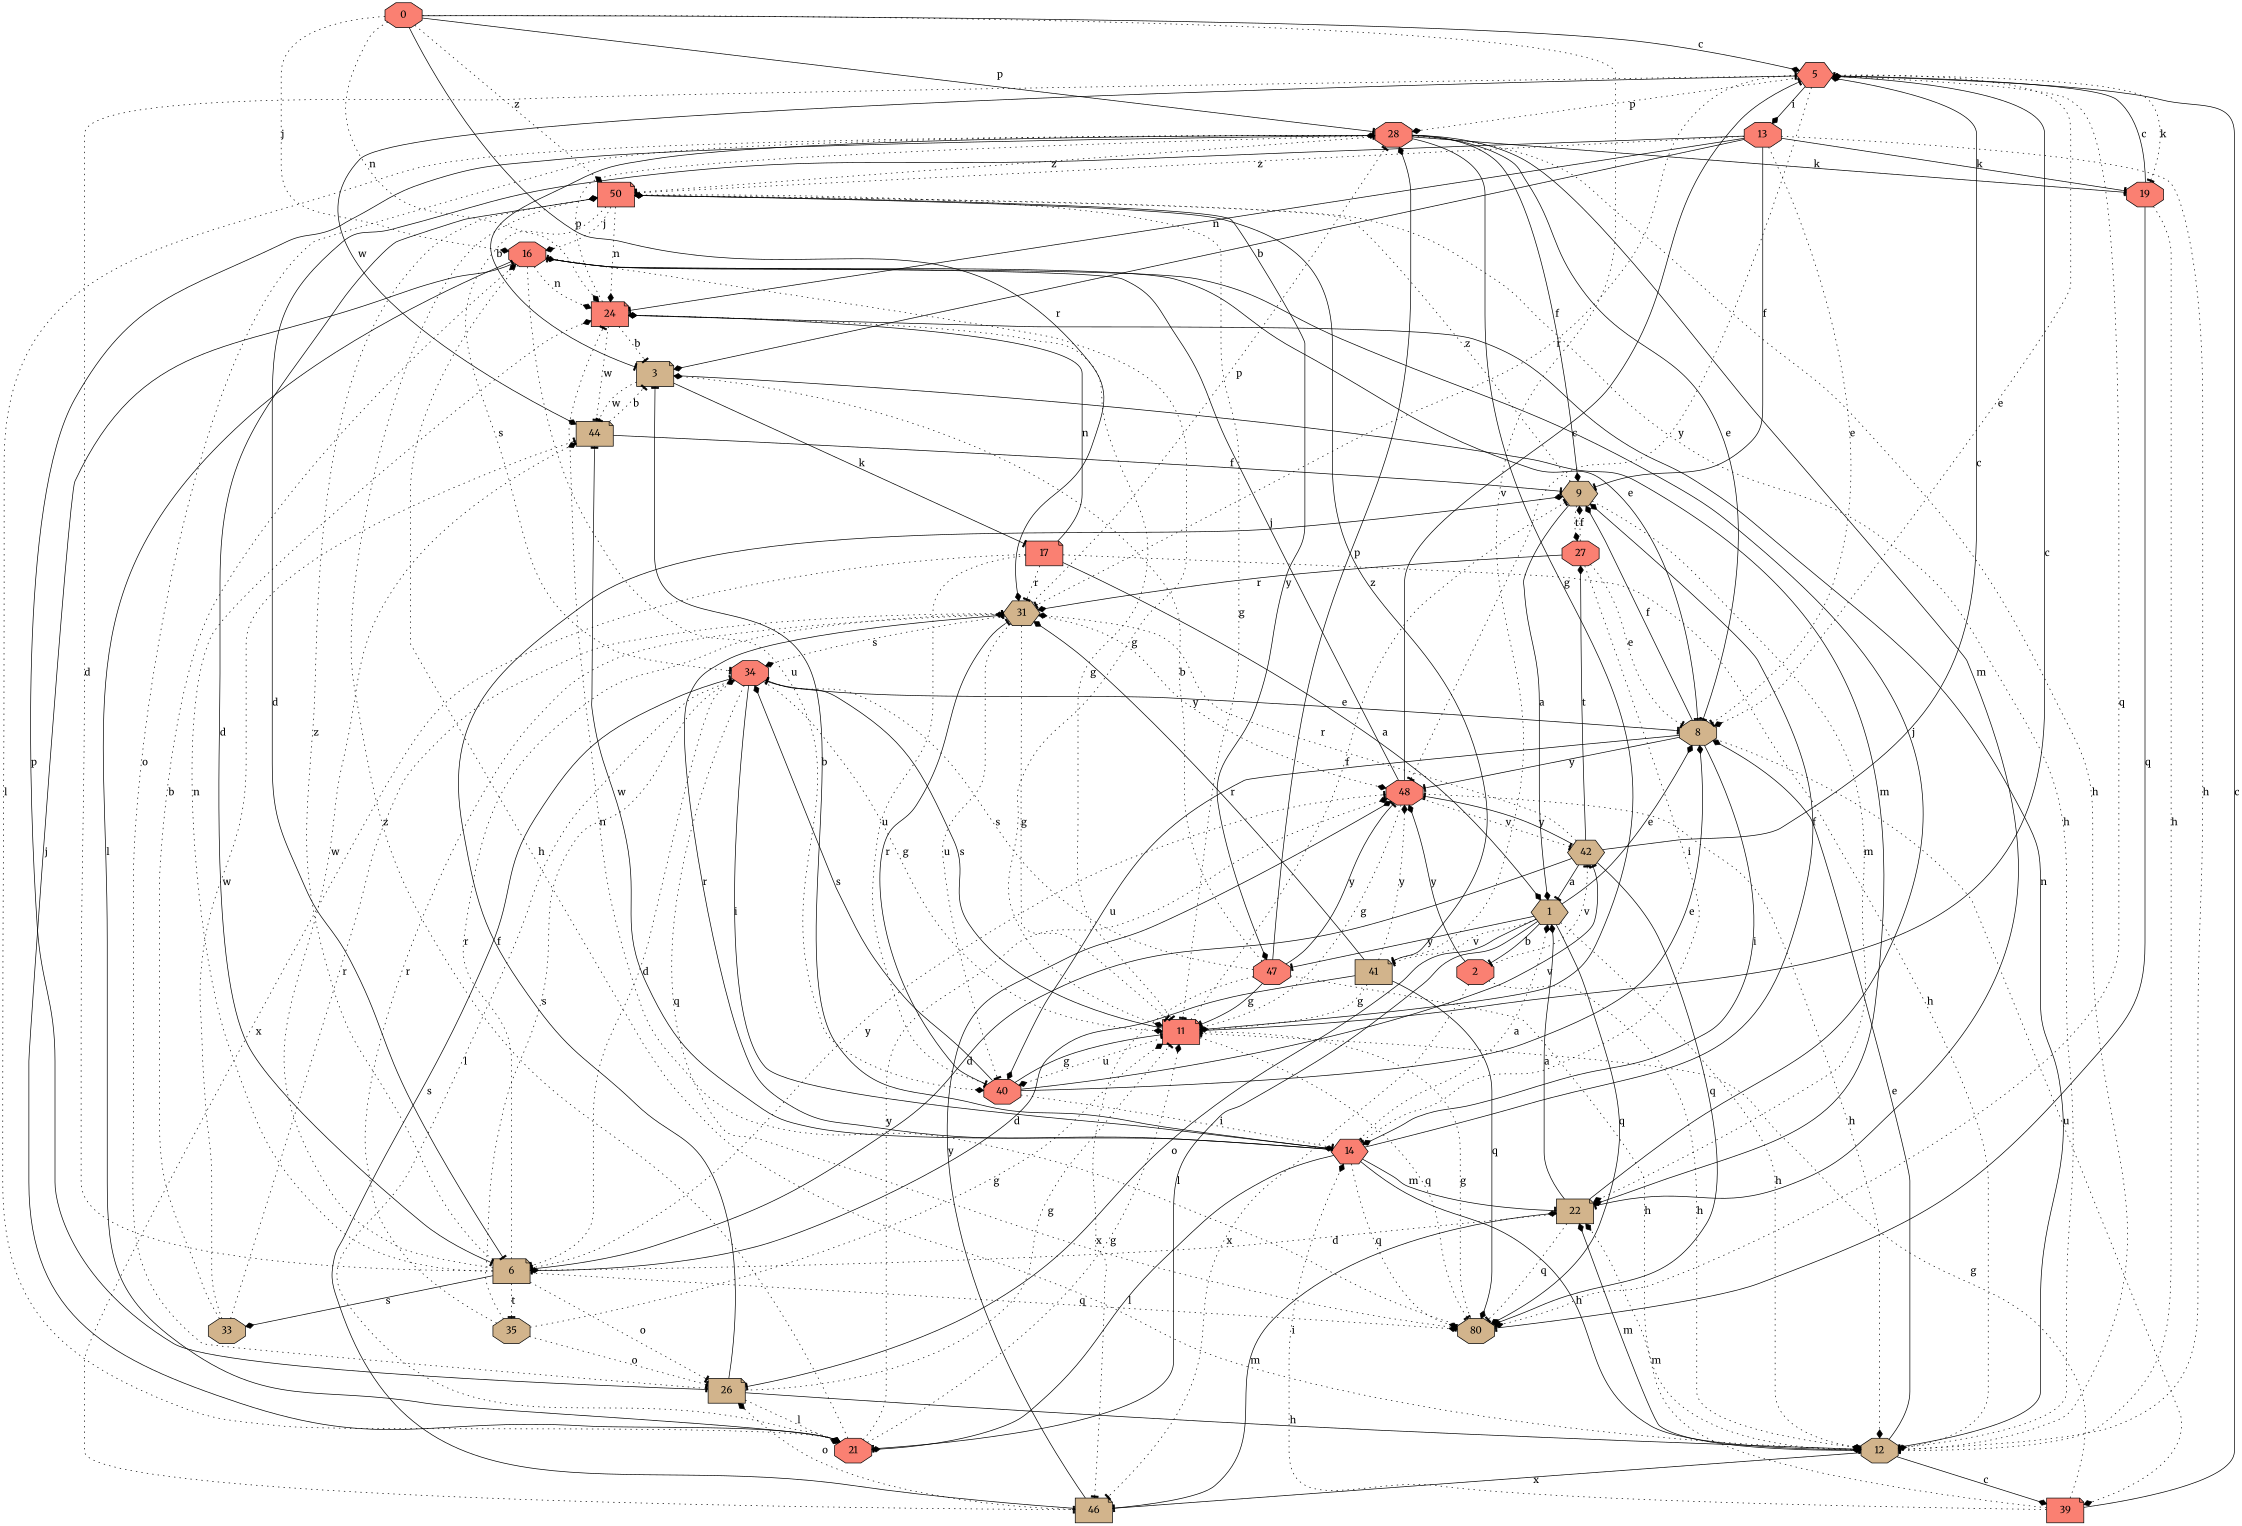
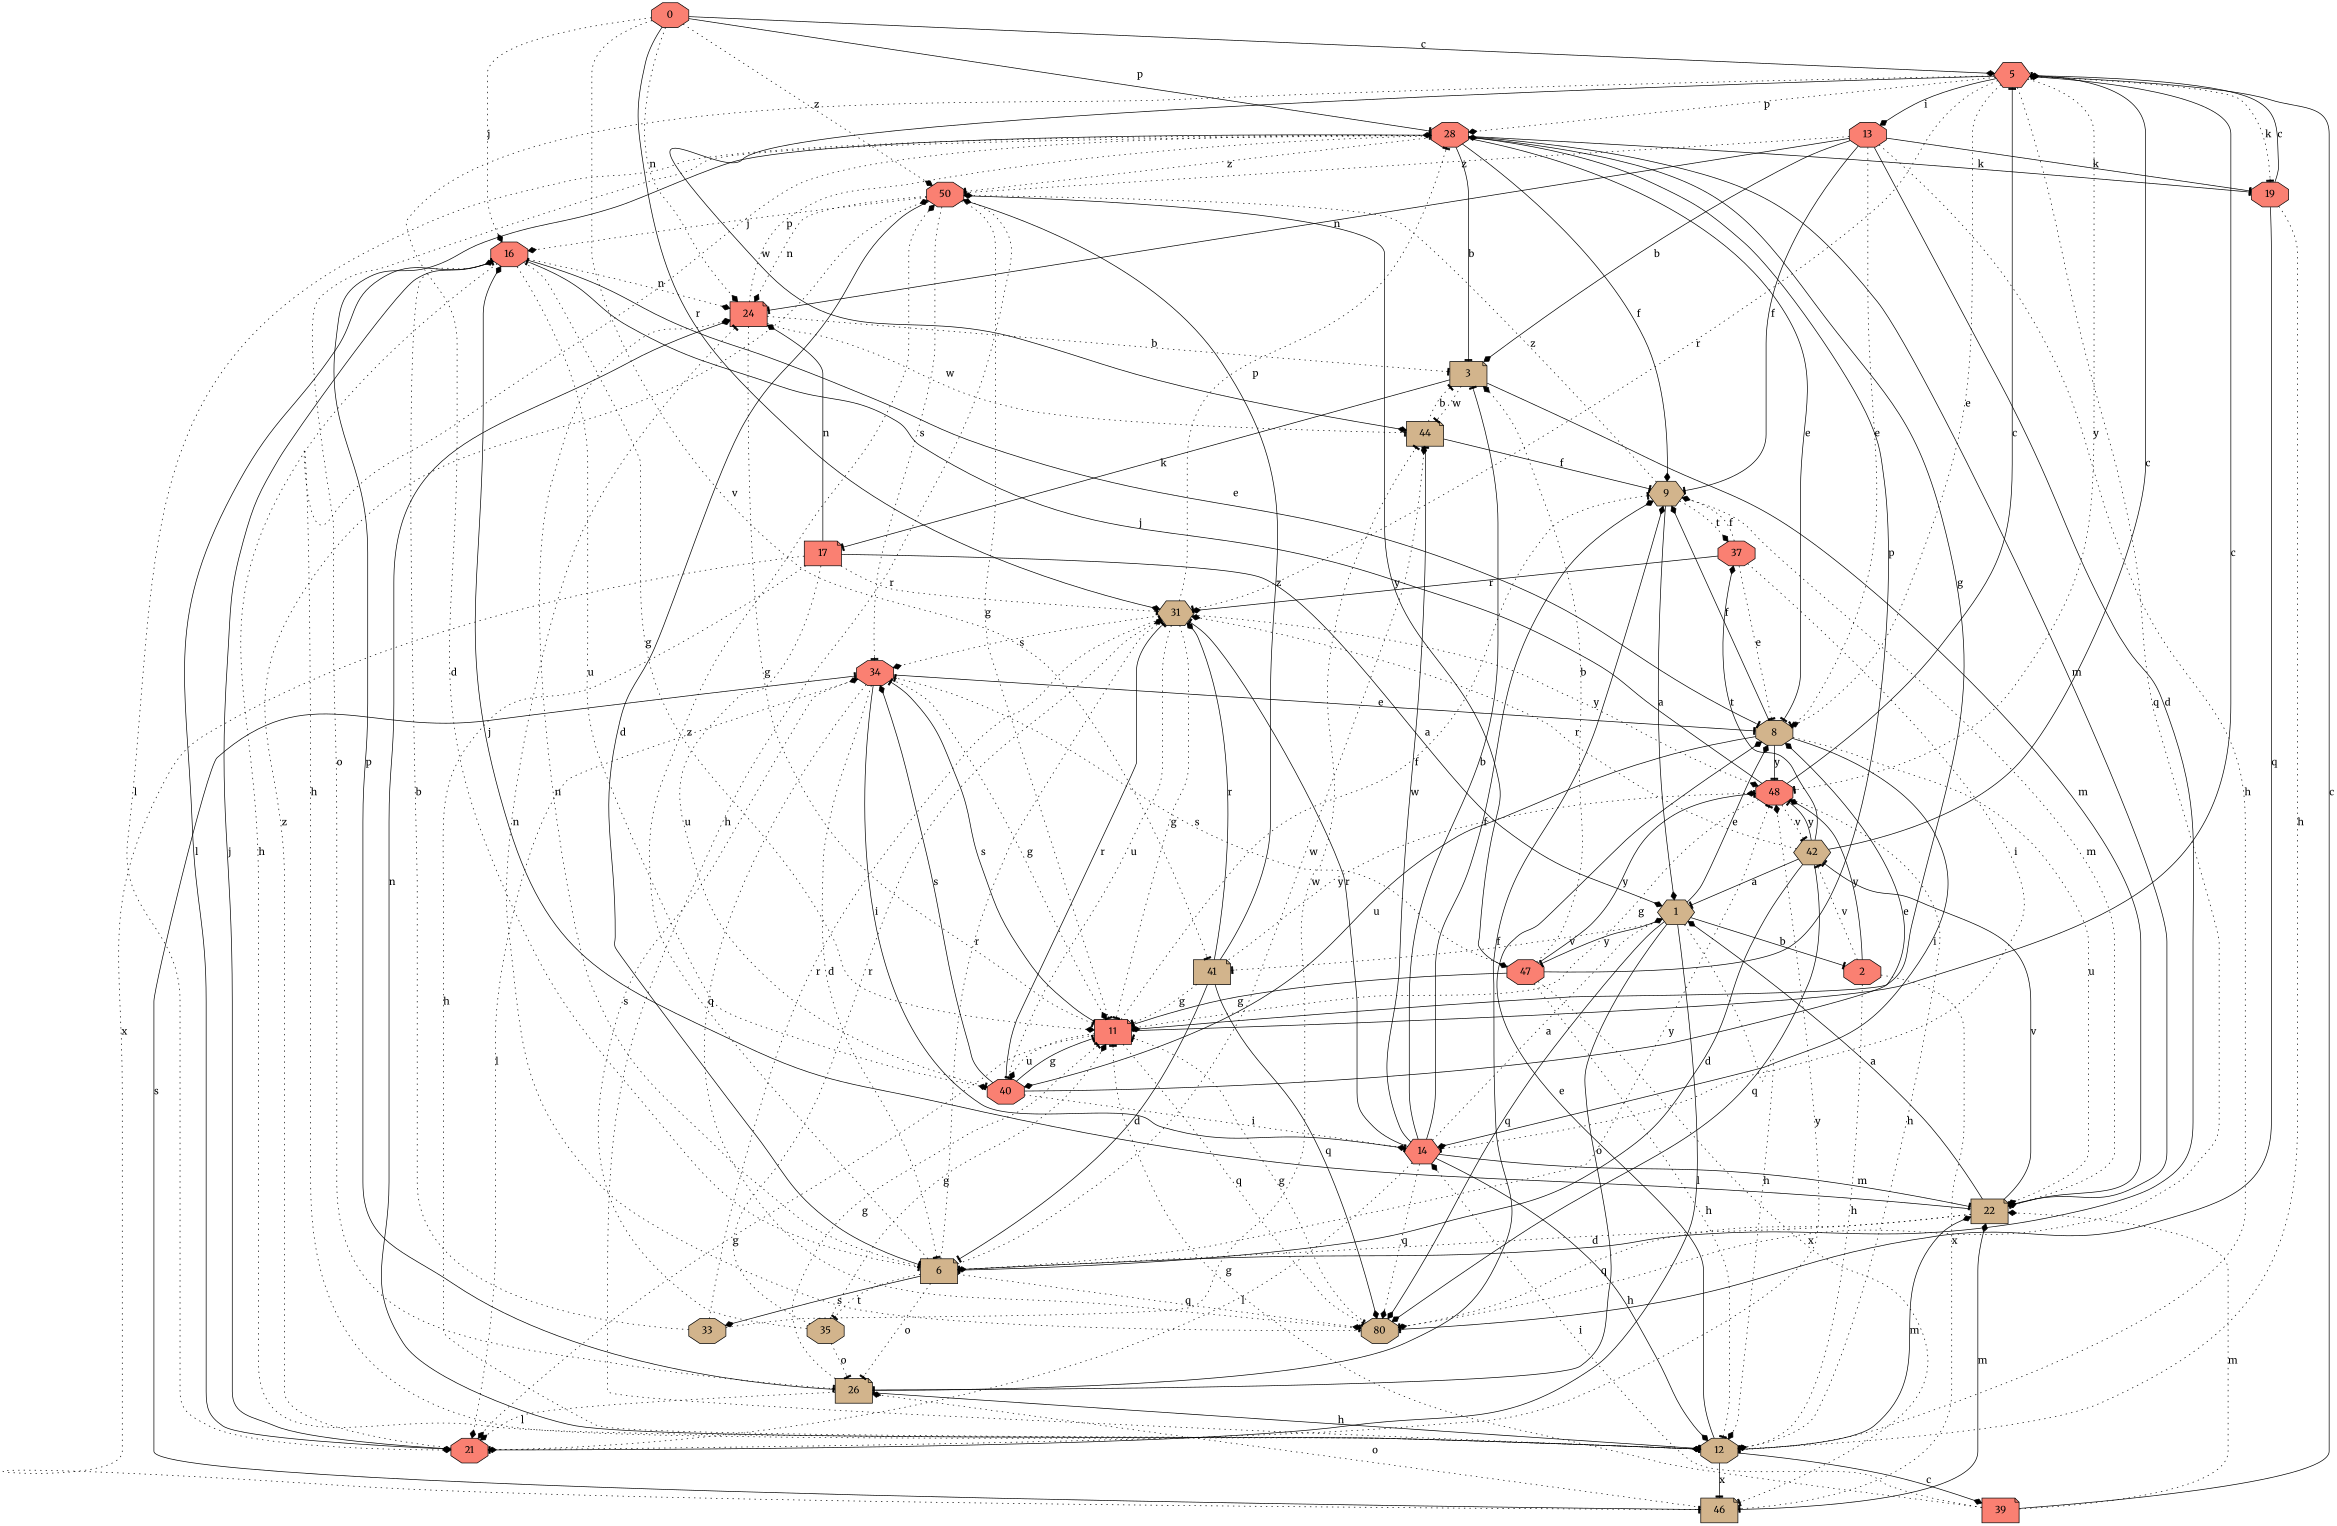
(192, 105) -> (553, 142)
(616, 195) -> (945, 195)
(1581, 553) -> (1737, 553)
(1346, 1032) -> (2026, 973)
(961, 1040) -> none
(2044, 1078) -> (2076, 905)
(1073, 1286) -> (775, 1210)
(1112, 1318) -> (1008, 1384)
